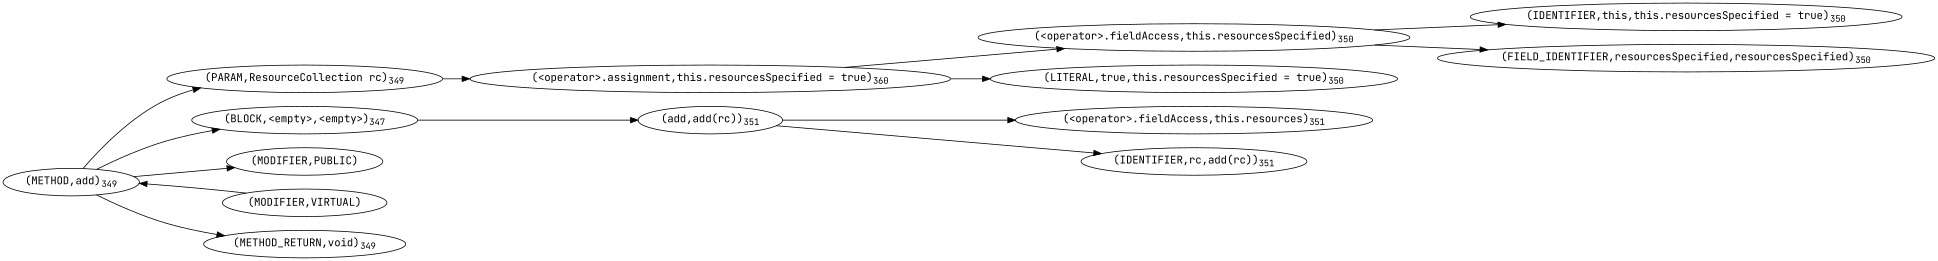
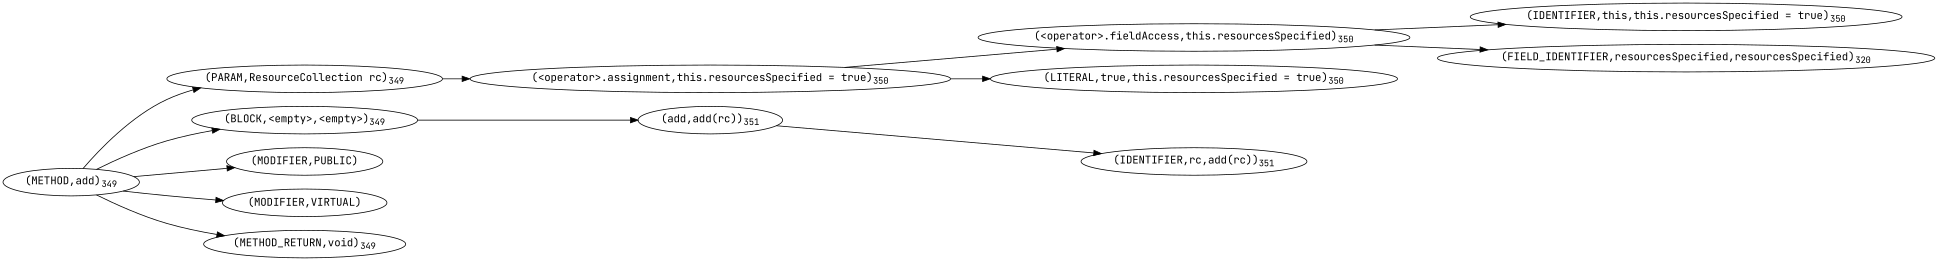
(1863, 57) -> (1863, 57)
(881, 78) -> (881, 78)
(377, 119) -> (377, 119)
(1194, 120) -> none
(197, 188) -> (169, 196)
